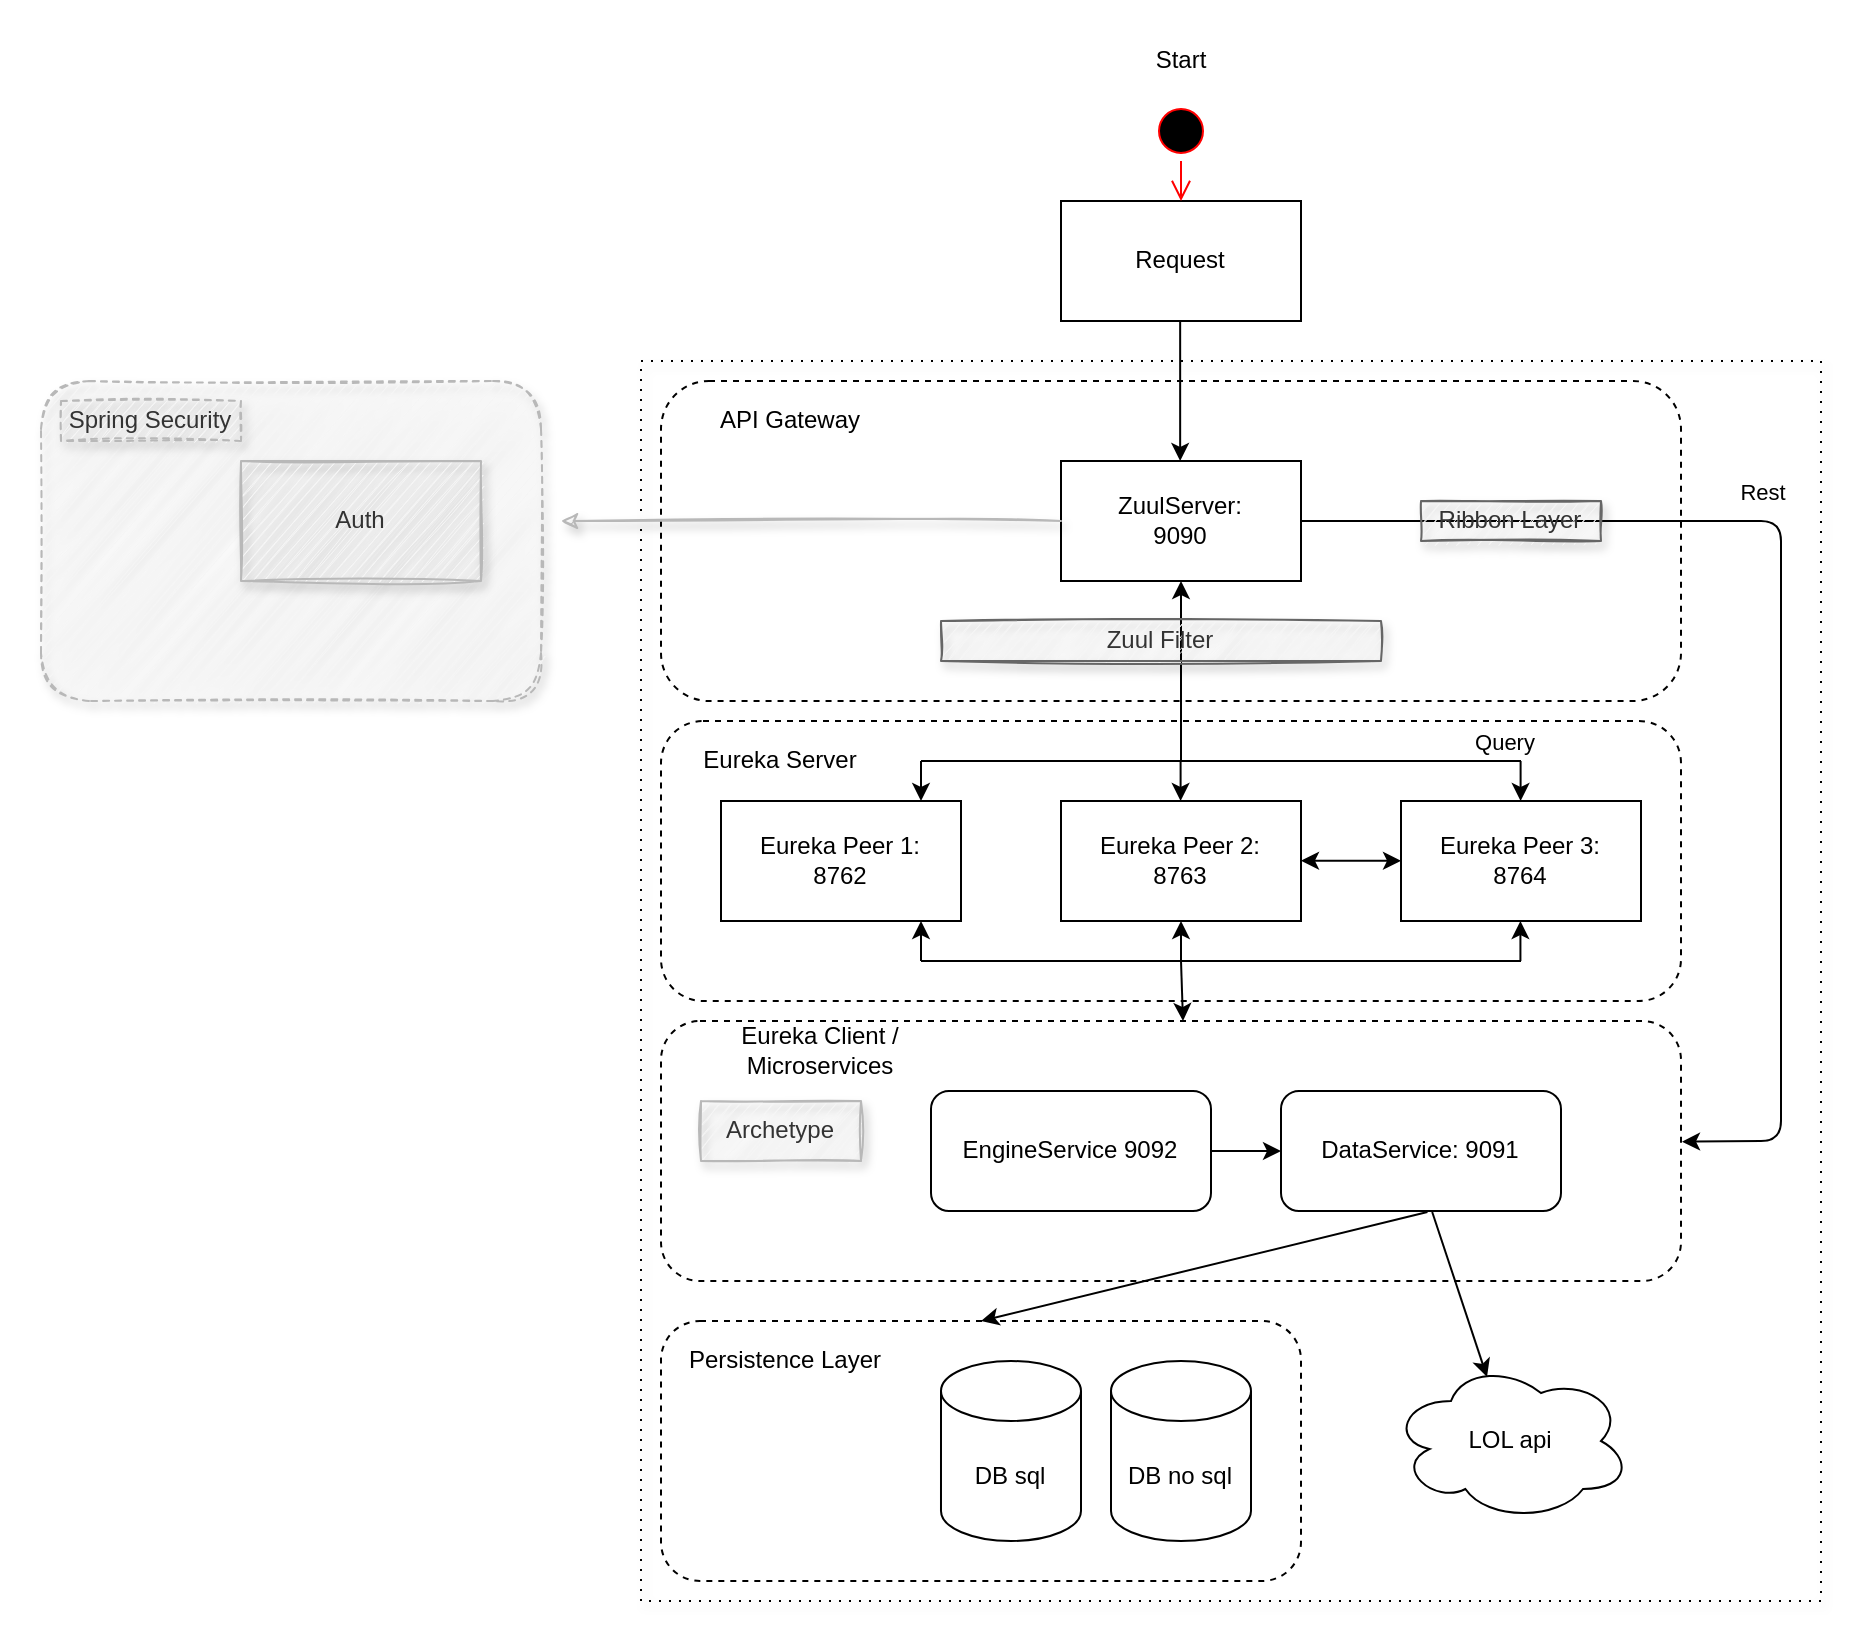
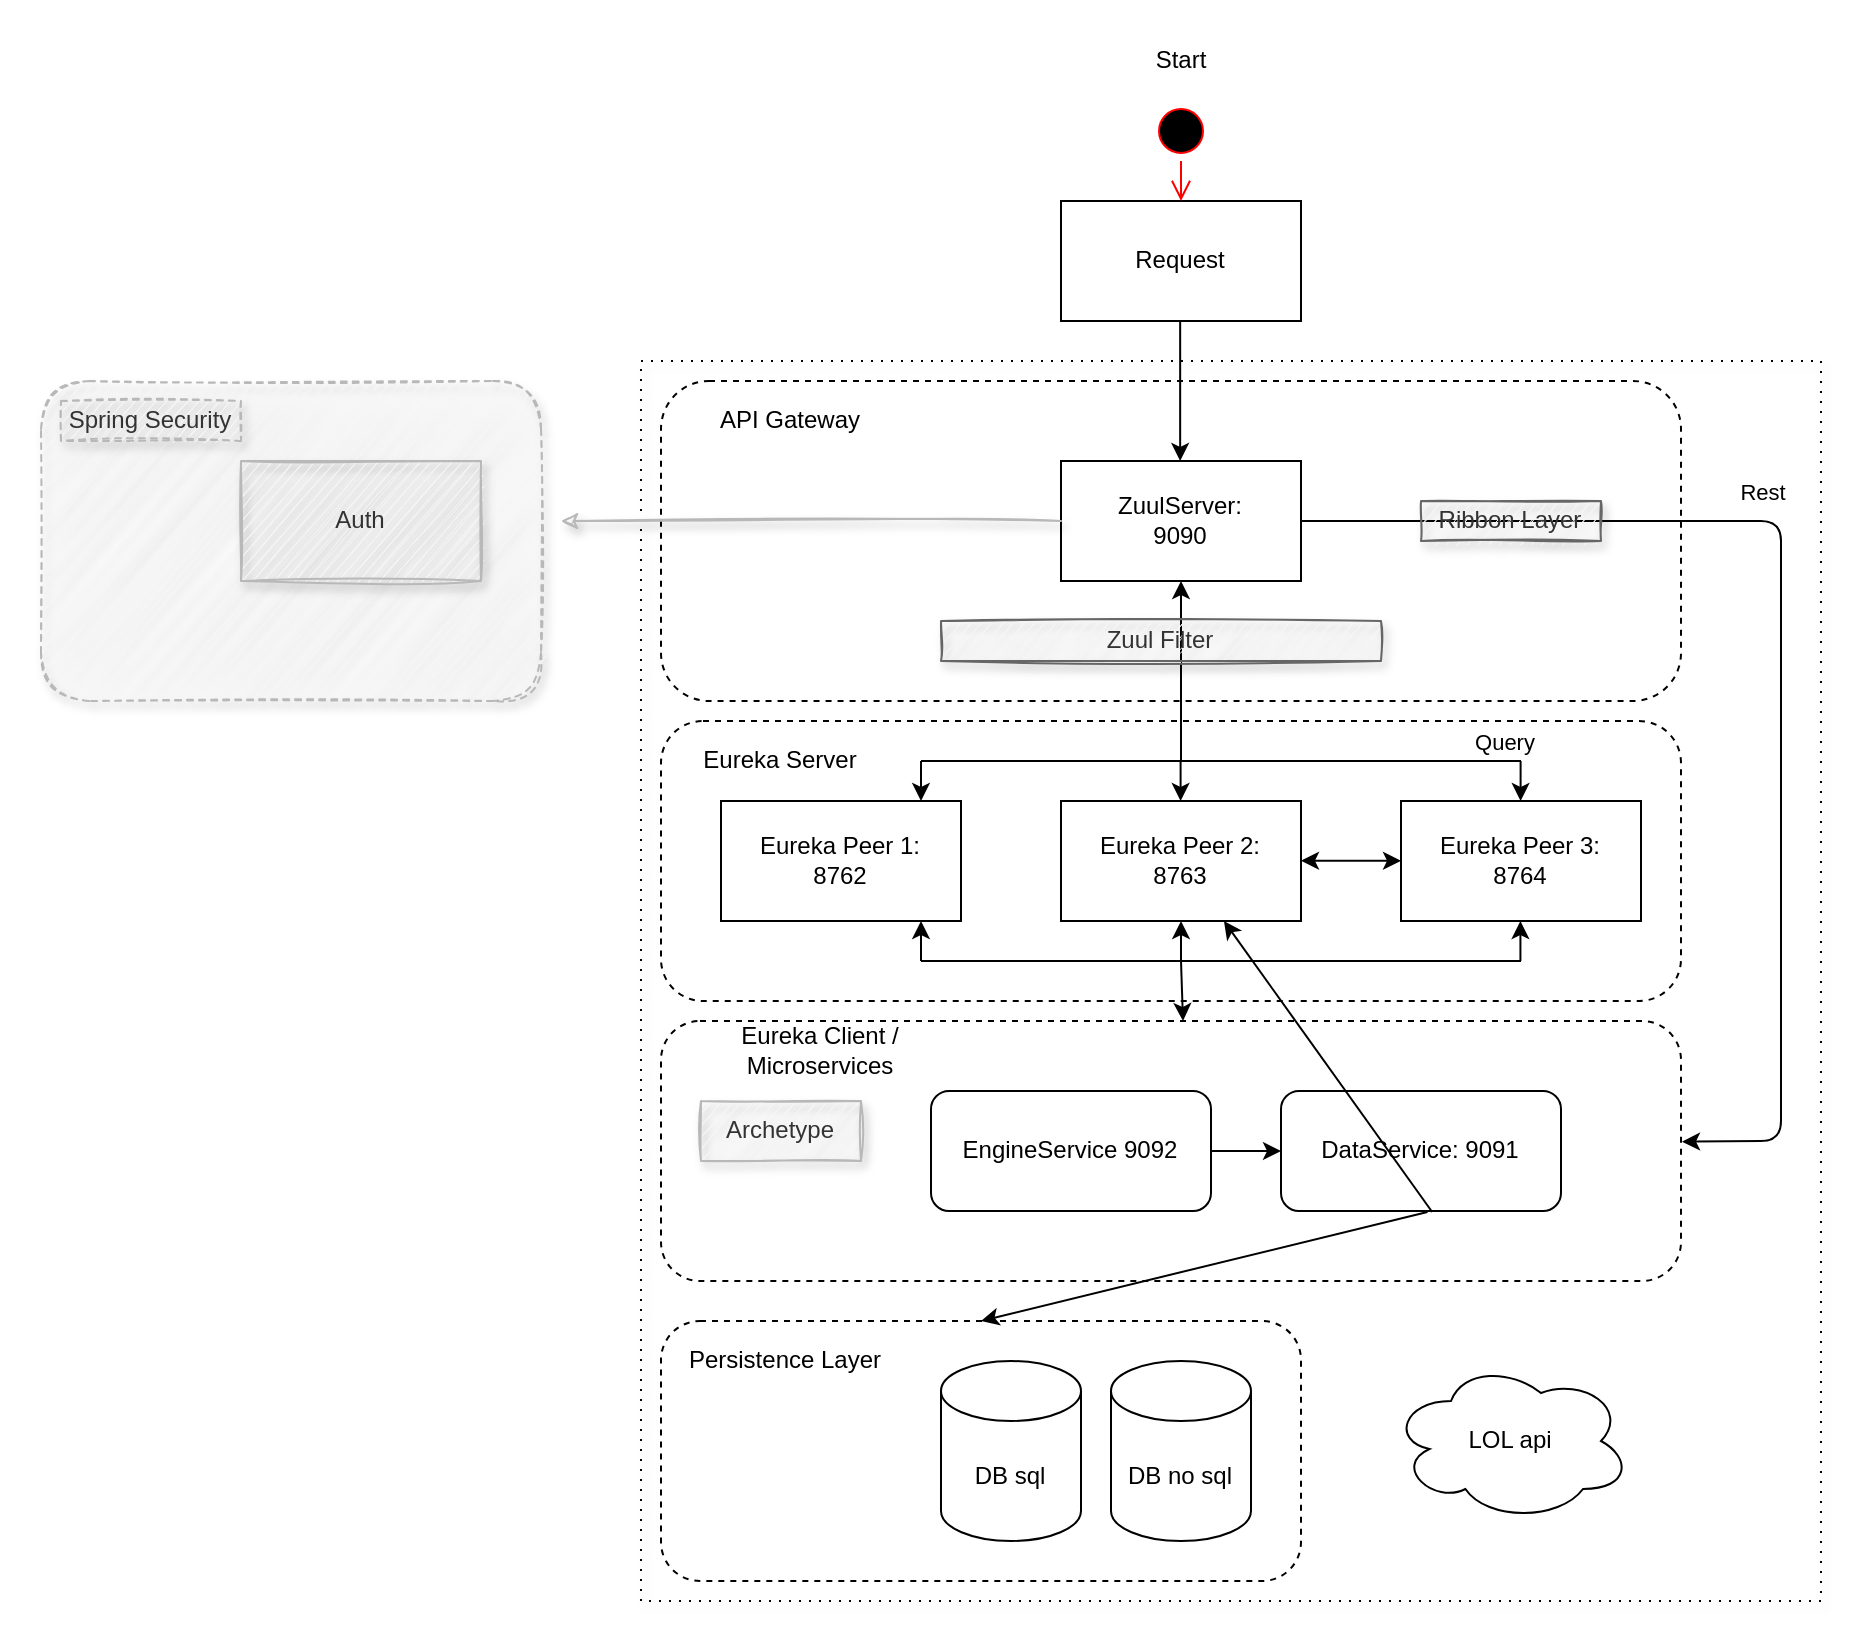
(1457, 1288) -> (1344, 1088)
